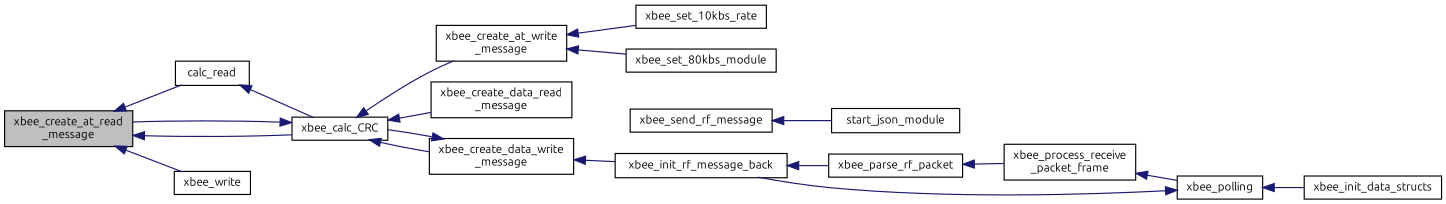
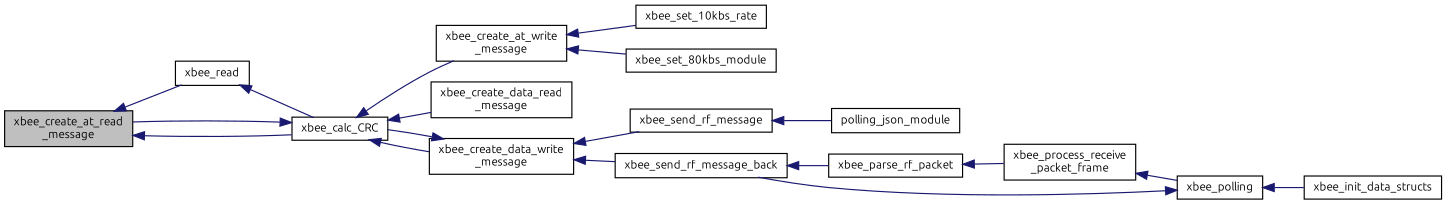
(212, 73) -> (212, 73)
(896, 121) -> (896, 121)
none -> (612, 136)
(701, 166) -> (701, 166)
(212, 183) -> none
